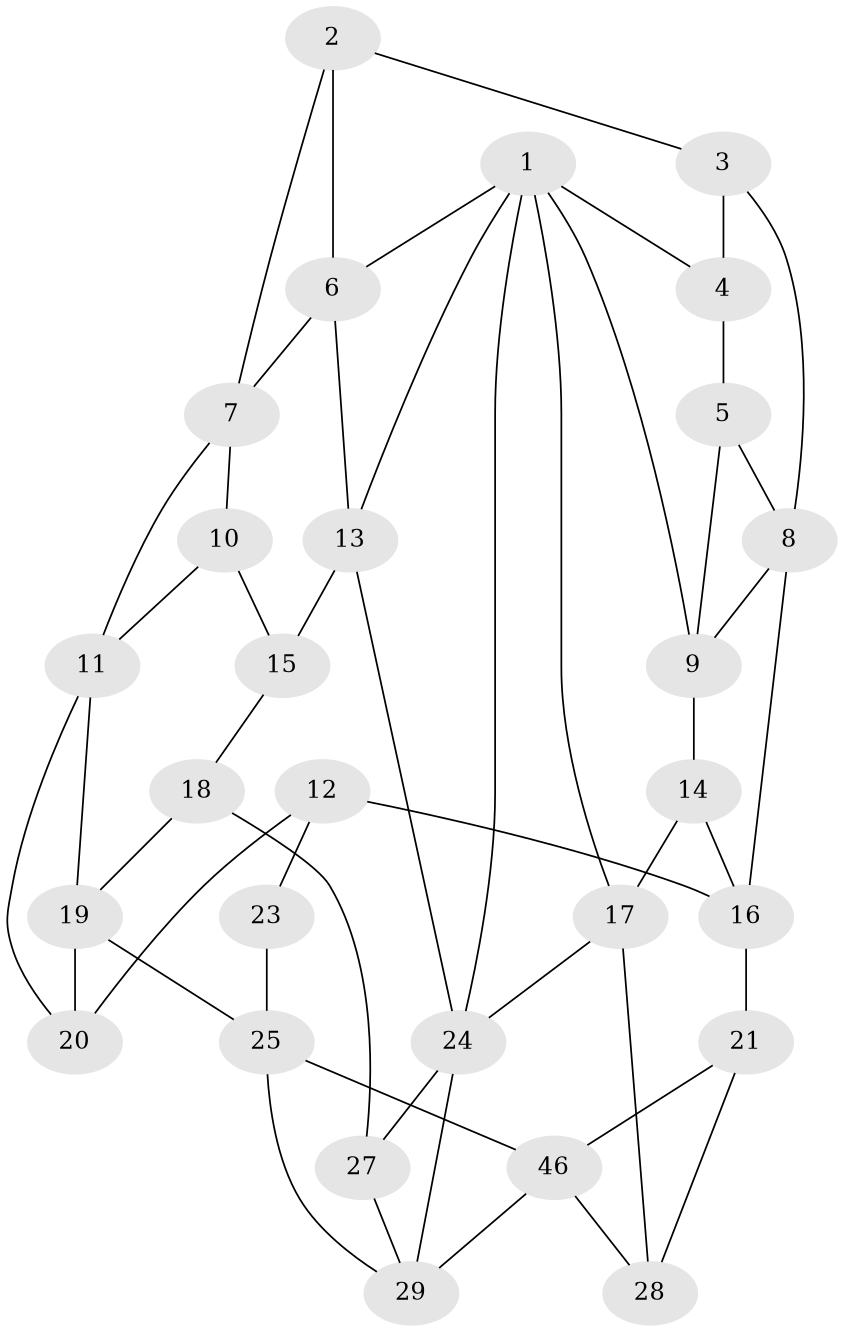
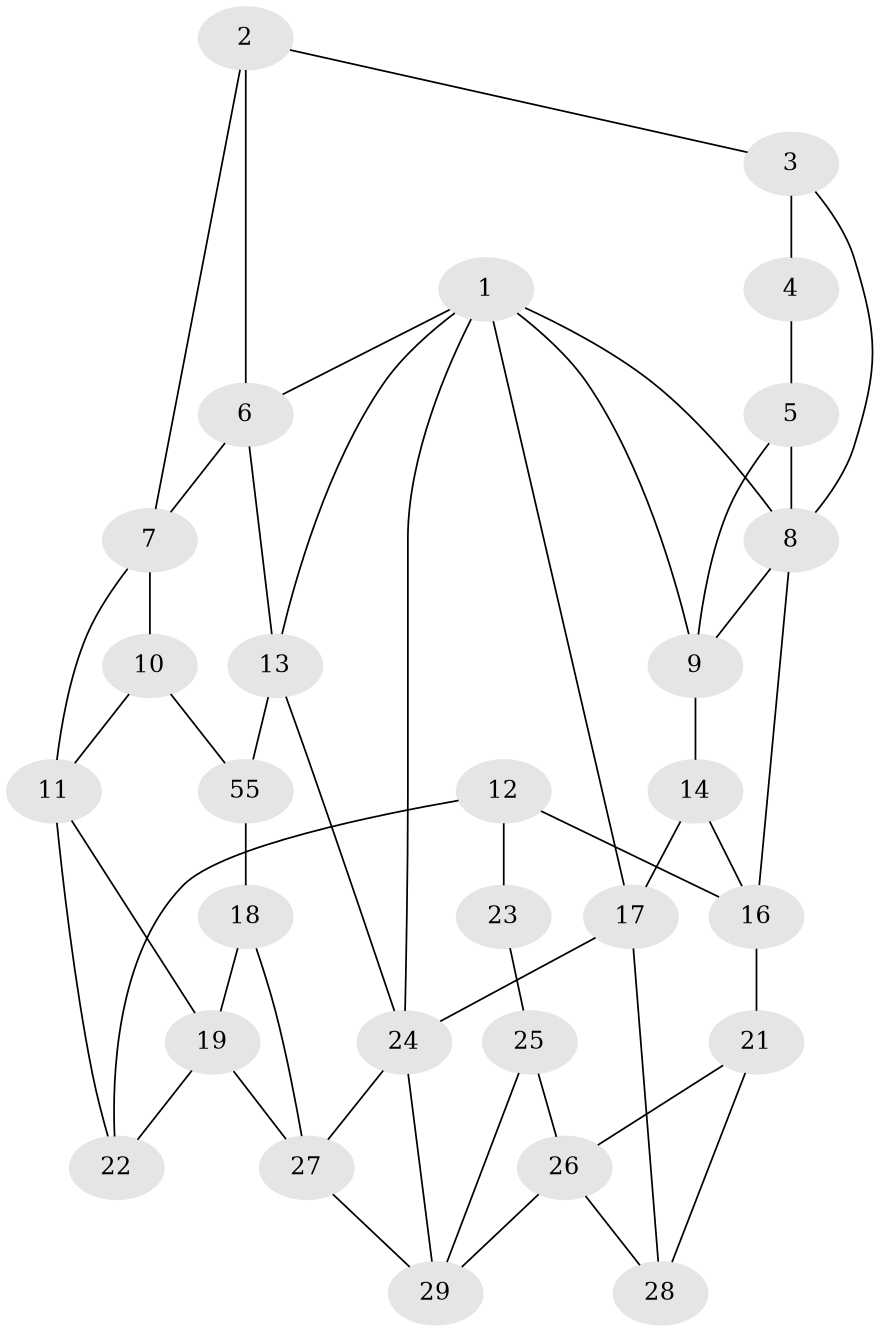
(626, 227) -> (663, 392)
(282, 666) -> (246, 791)
(171, 980) -> (260, 1105)
(75, 1042) -> (117, 1168)
(554, 1168) -> (565, 1168)
